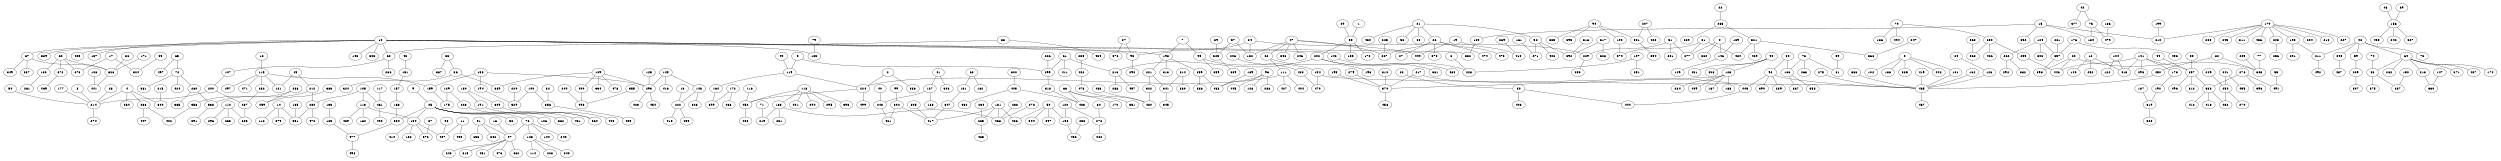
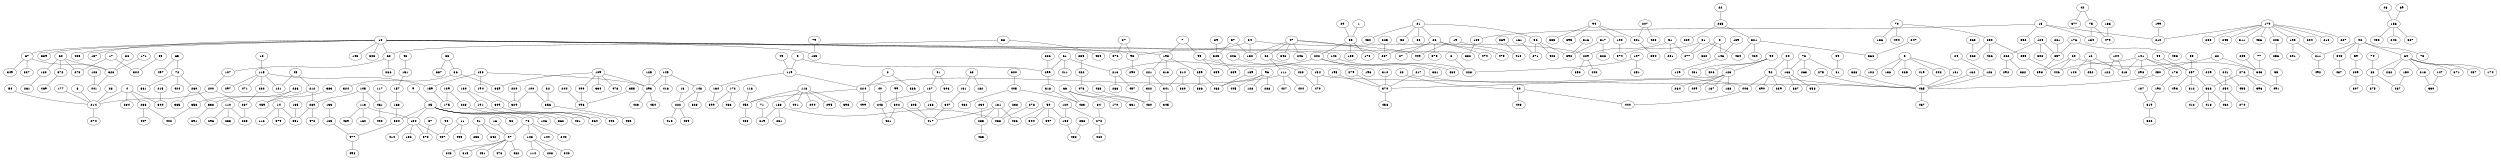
none -> (1595, 72)
